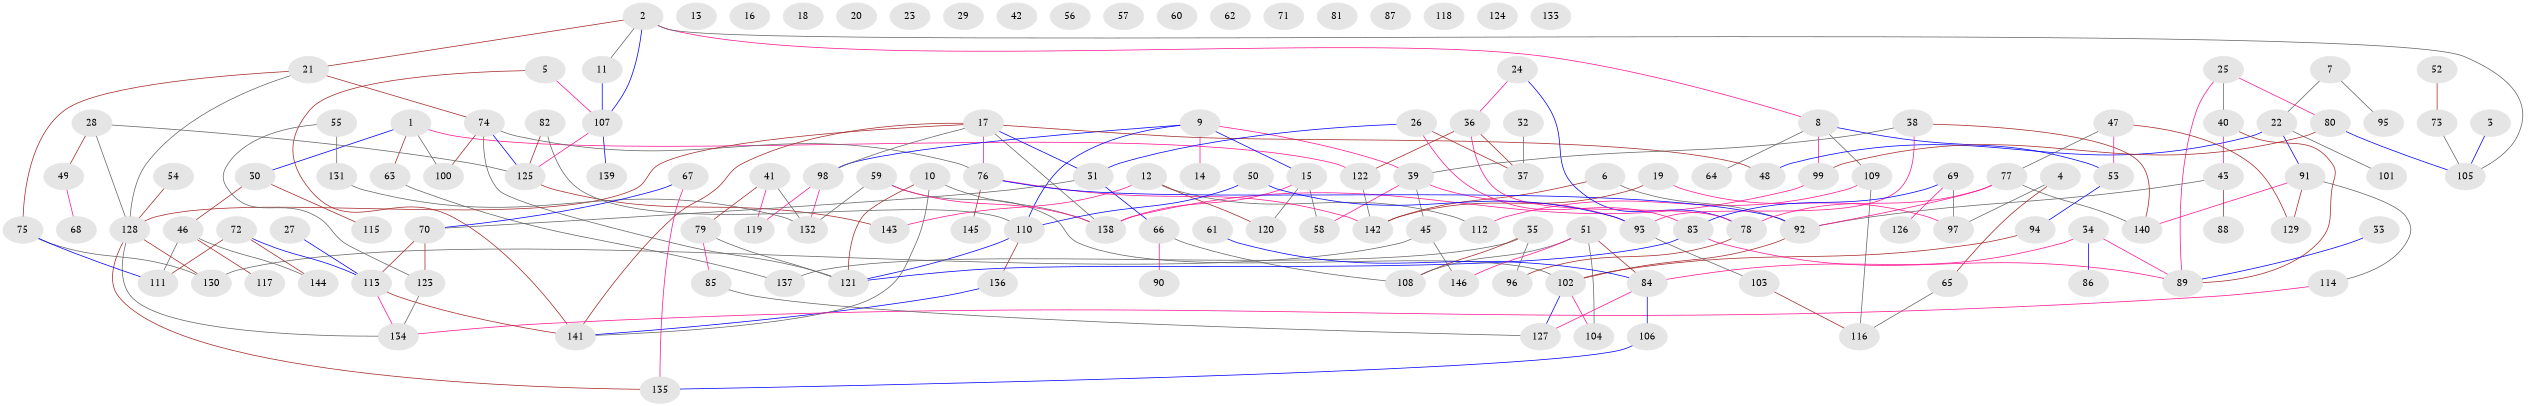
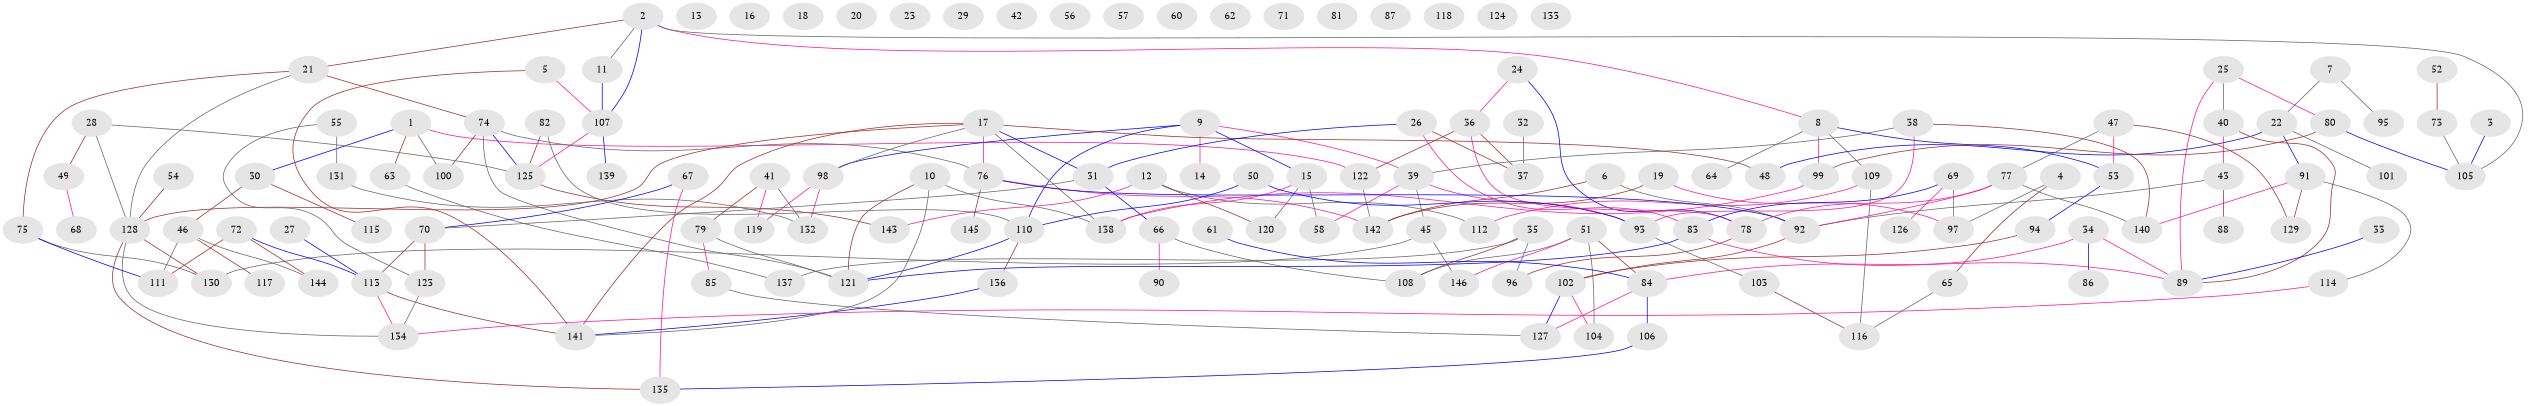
(877, 177) -> none
